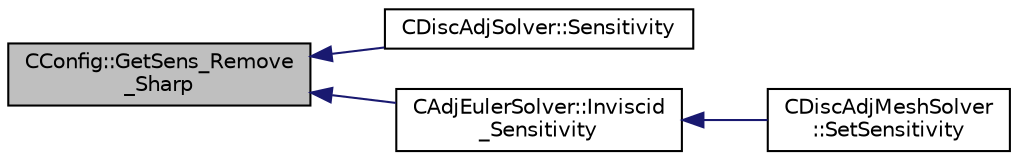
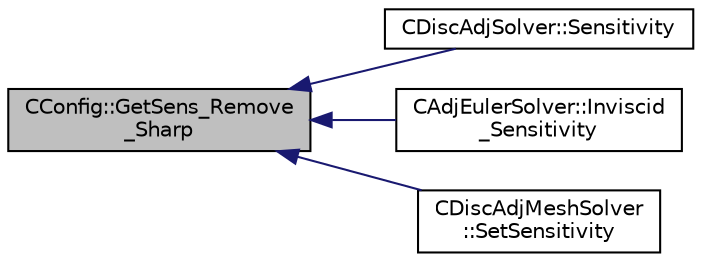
(736, 120) -> (360, 174)
